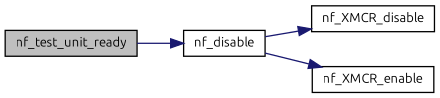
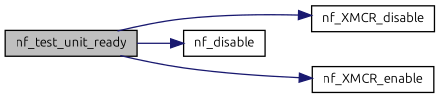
(282, 34) -> (207, 17)
(287, 59) -> (209, 71)
